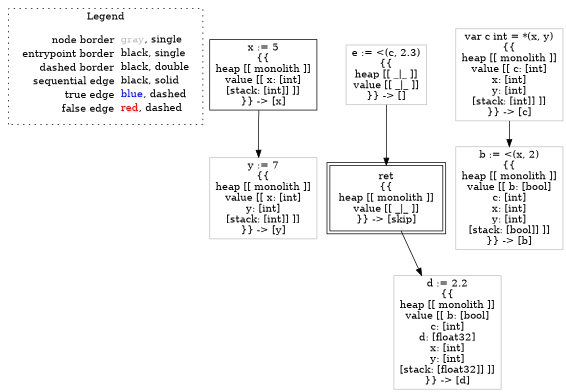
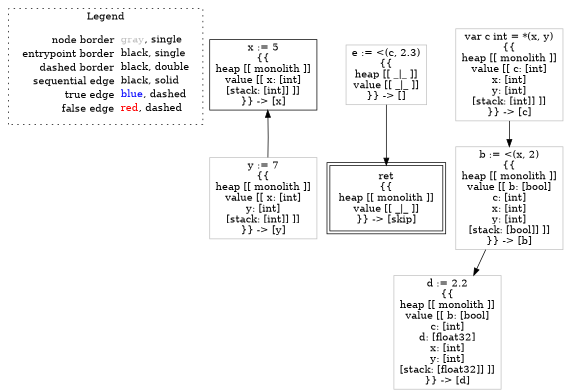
(258, 130) -> (268, 137)
(410, 250) -> (481, 259)
